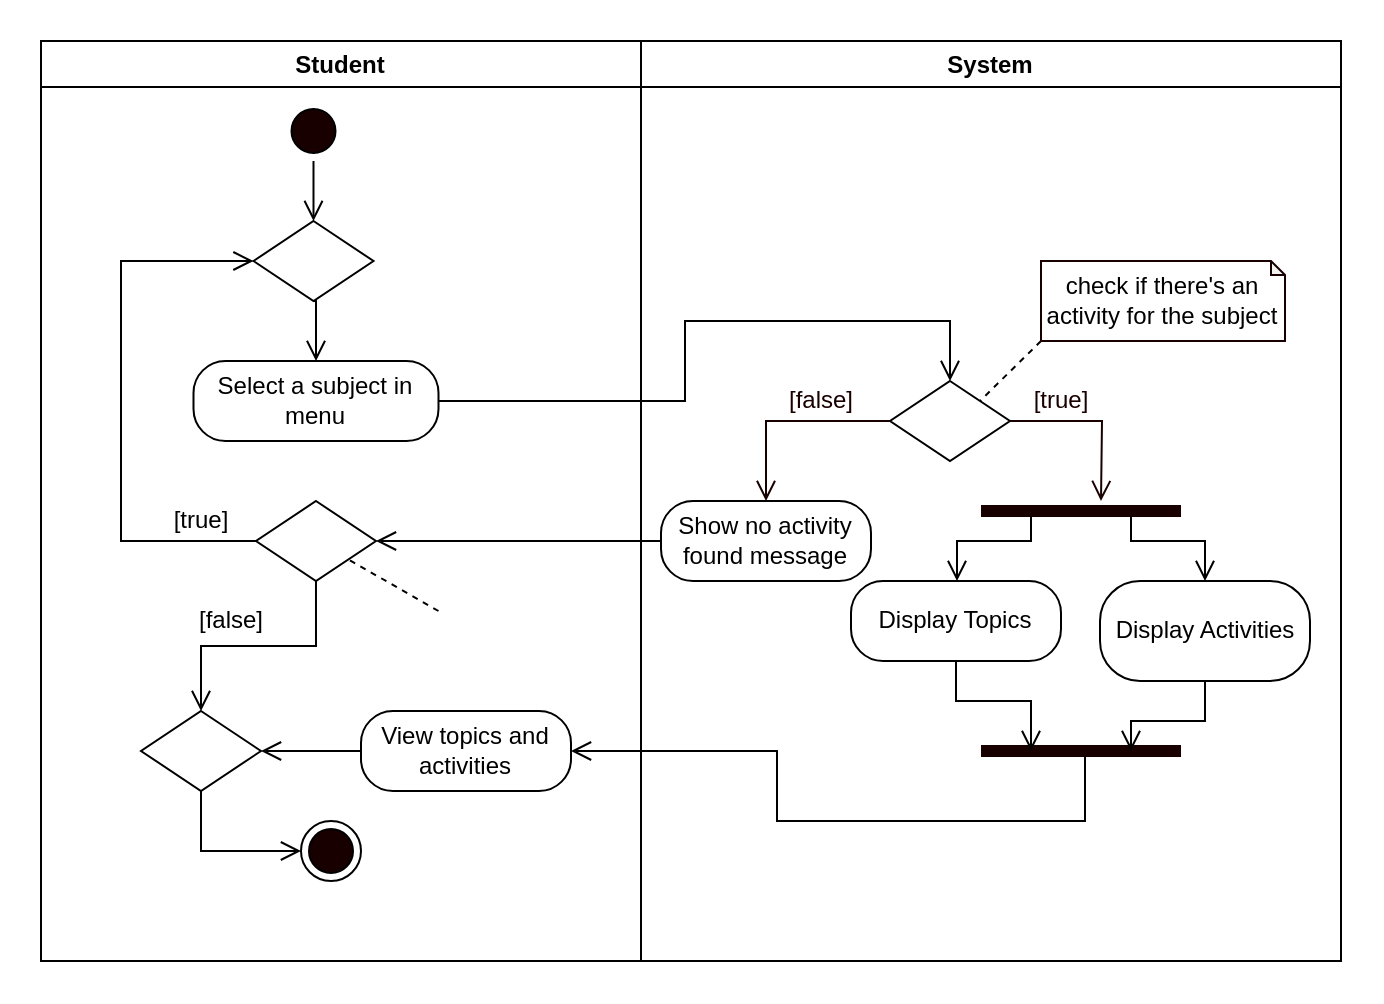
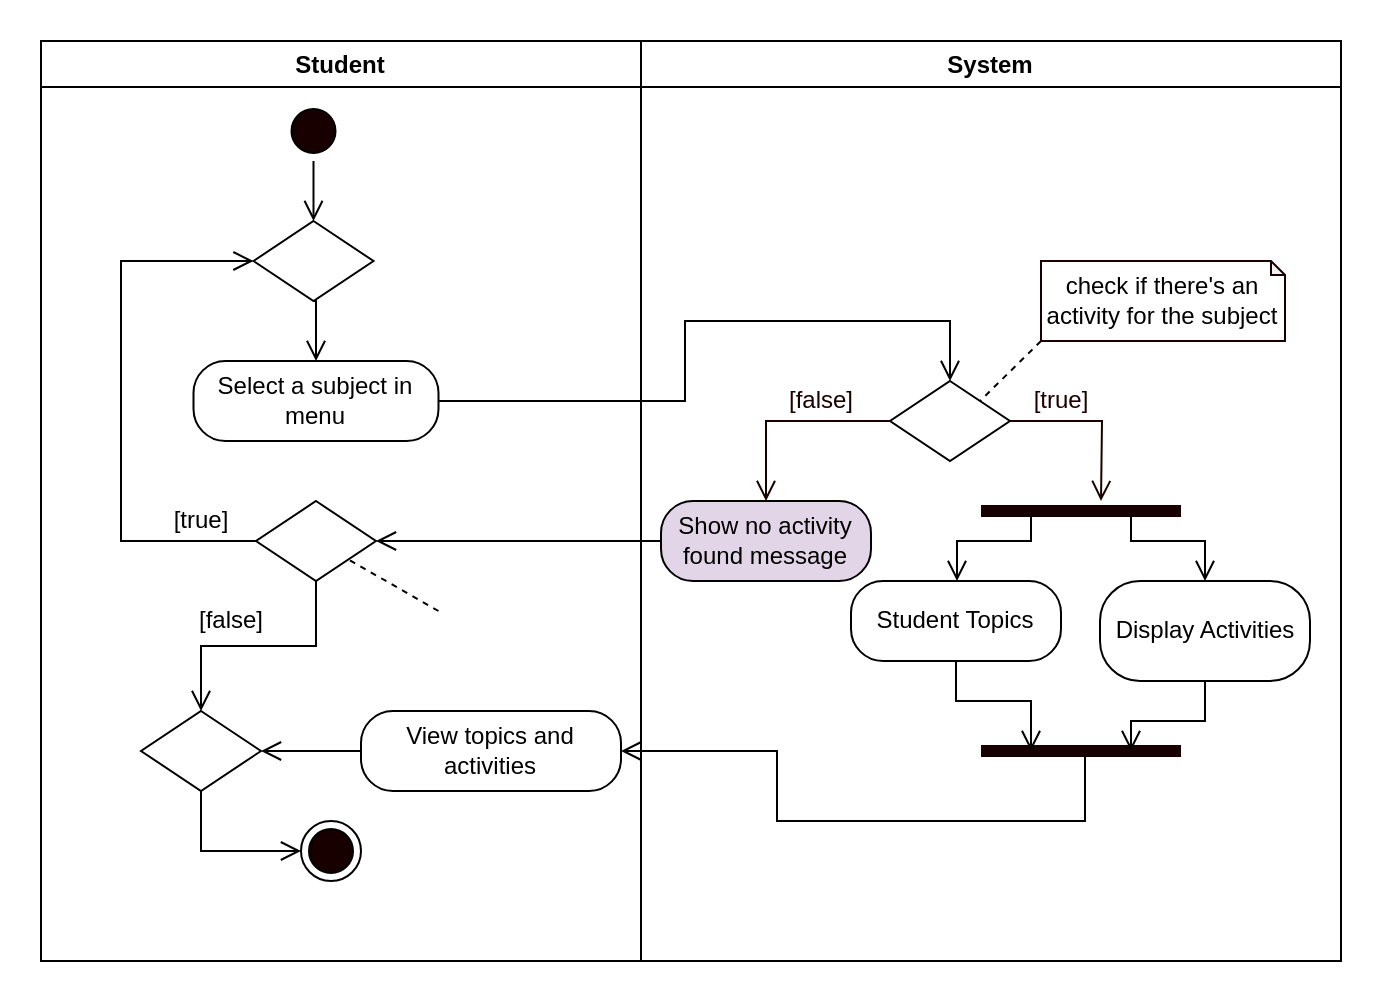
(766, 541) -> (766, 541)
(956, 621) -> (956, 621)
(466, 751) -> (491, 751)
